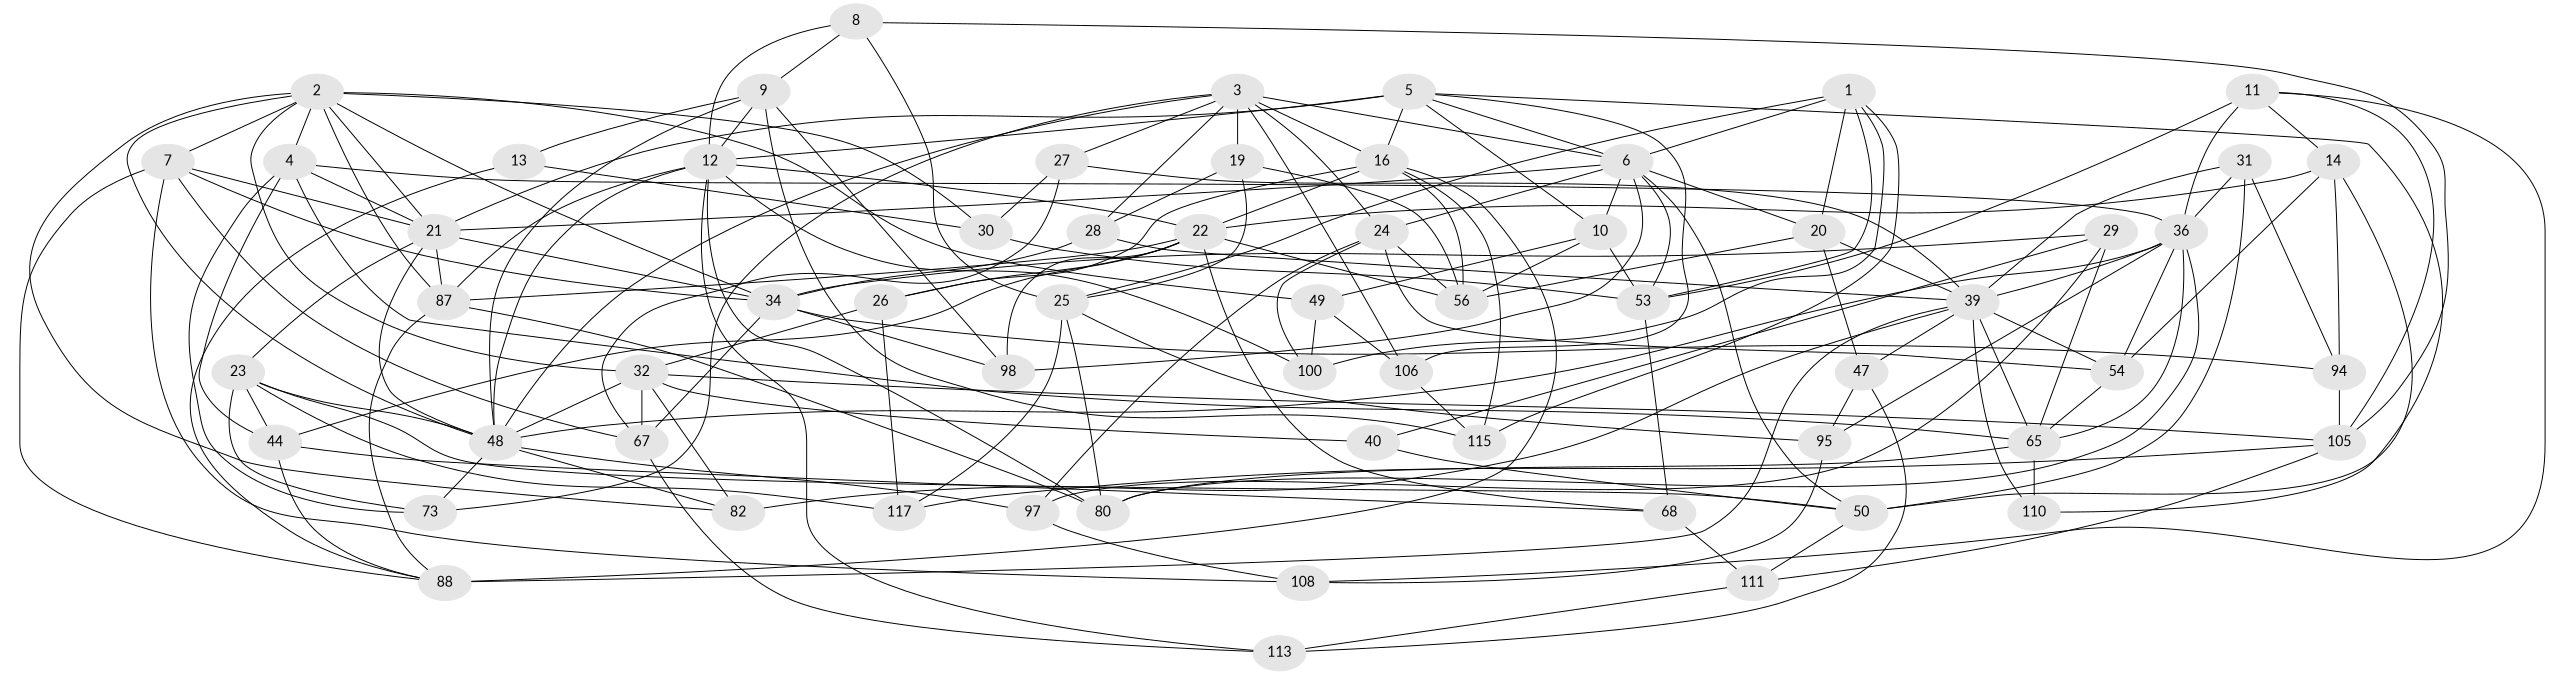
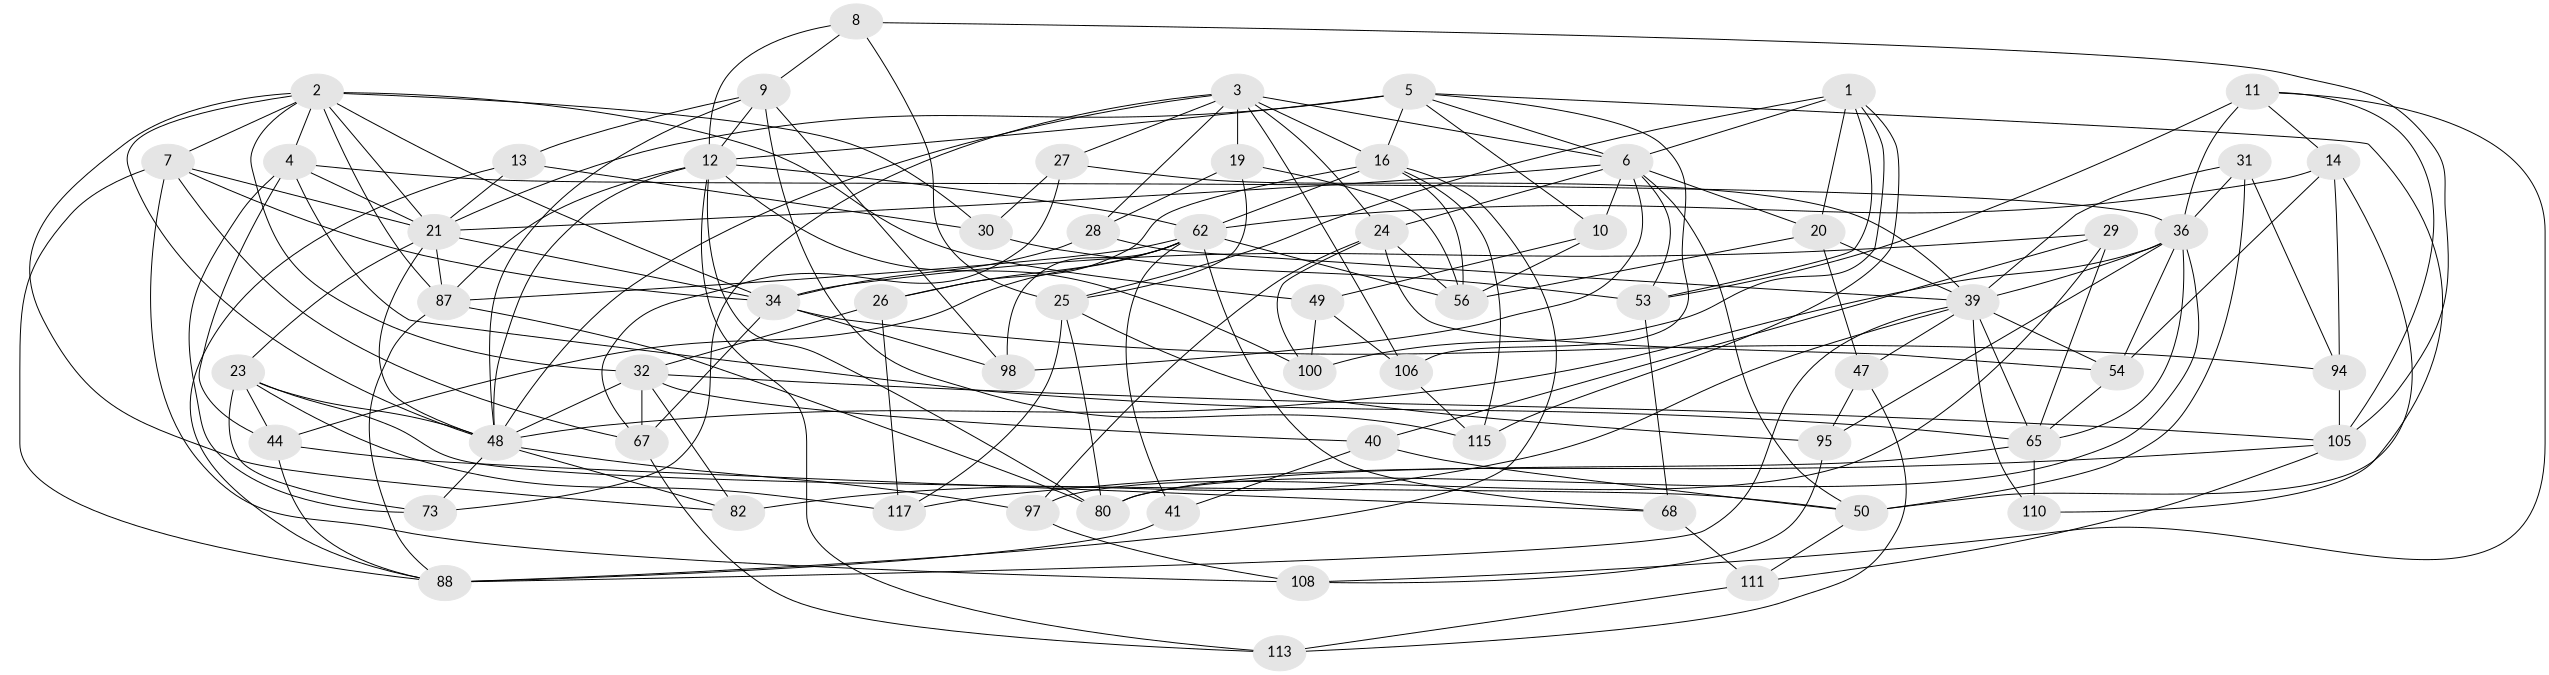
none -> (477, 197)
(1201, 232) -> (1201, 232)
(1619, 263) -> none
none -> (1173, 513)
